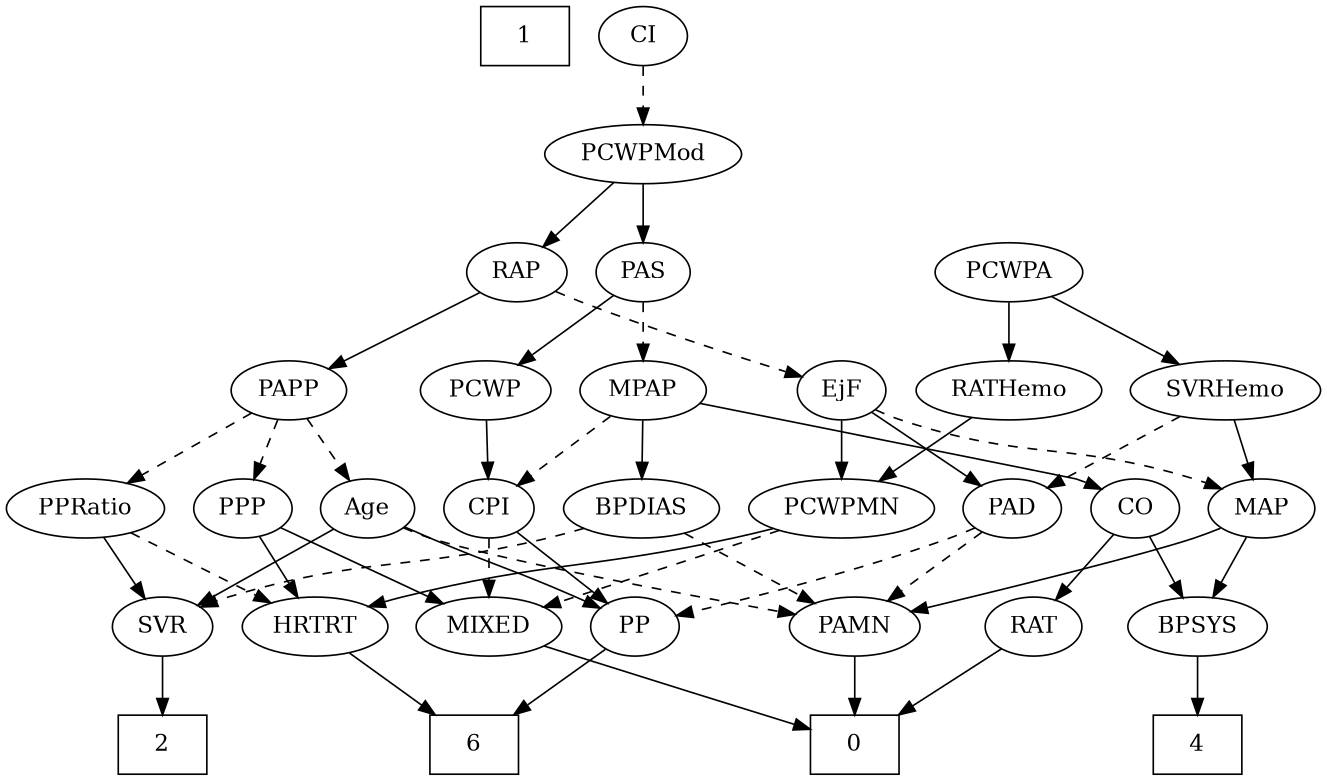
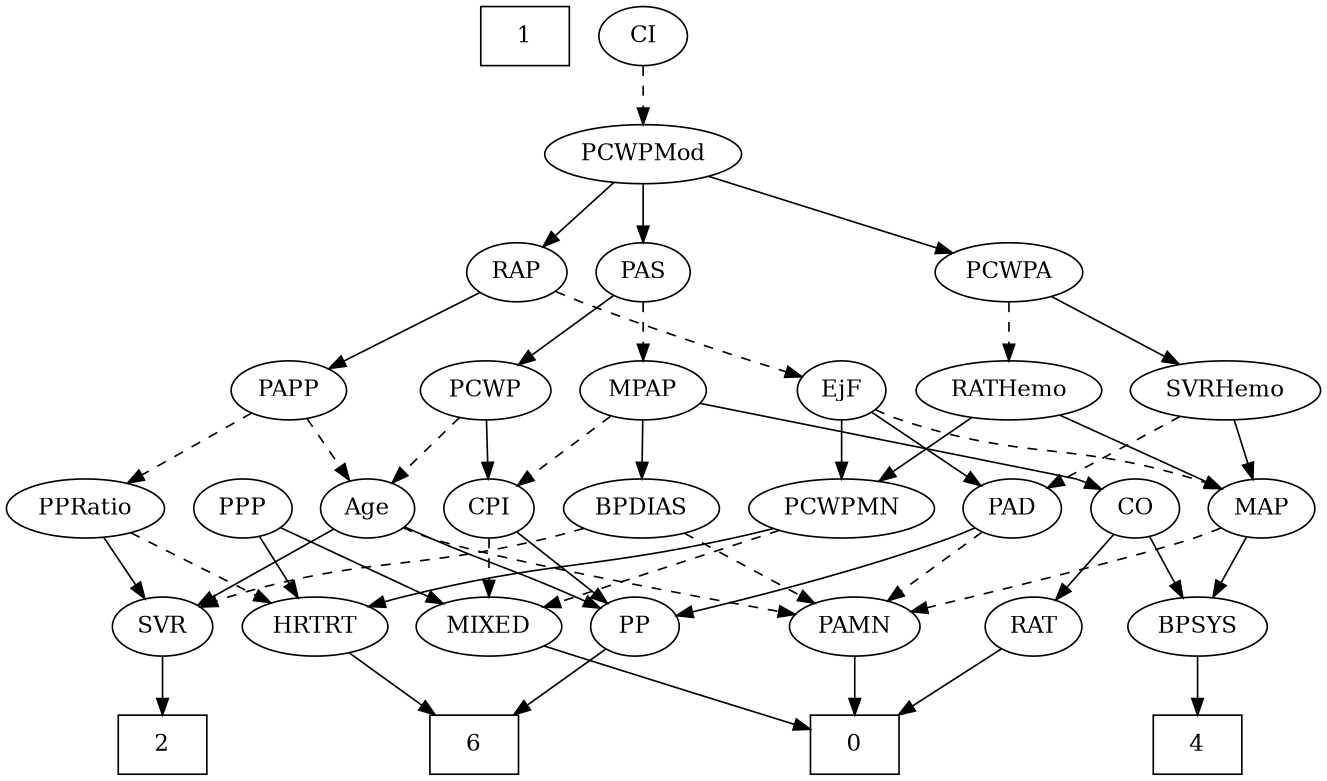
none -> (823, 212)
(1009, 323) -> (1009, 323)
(269, 442) -> none
none -> (432, 445)
none -> (1140, 452)
(835, 575) -> (835, 575)
(1060, 575) -> (1060, 575)
